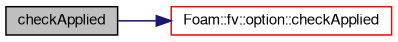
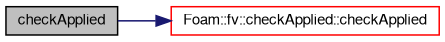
(281, 21) -> (305, 21)
